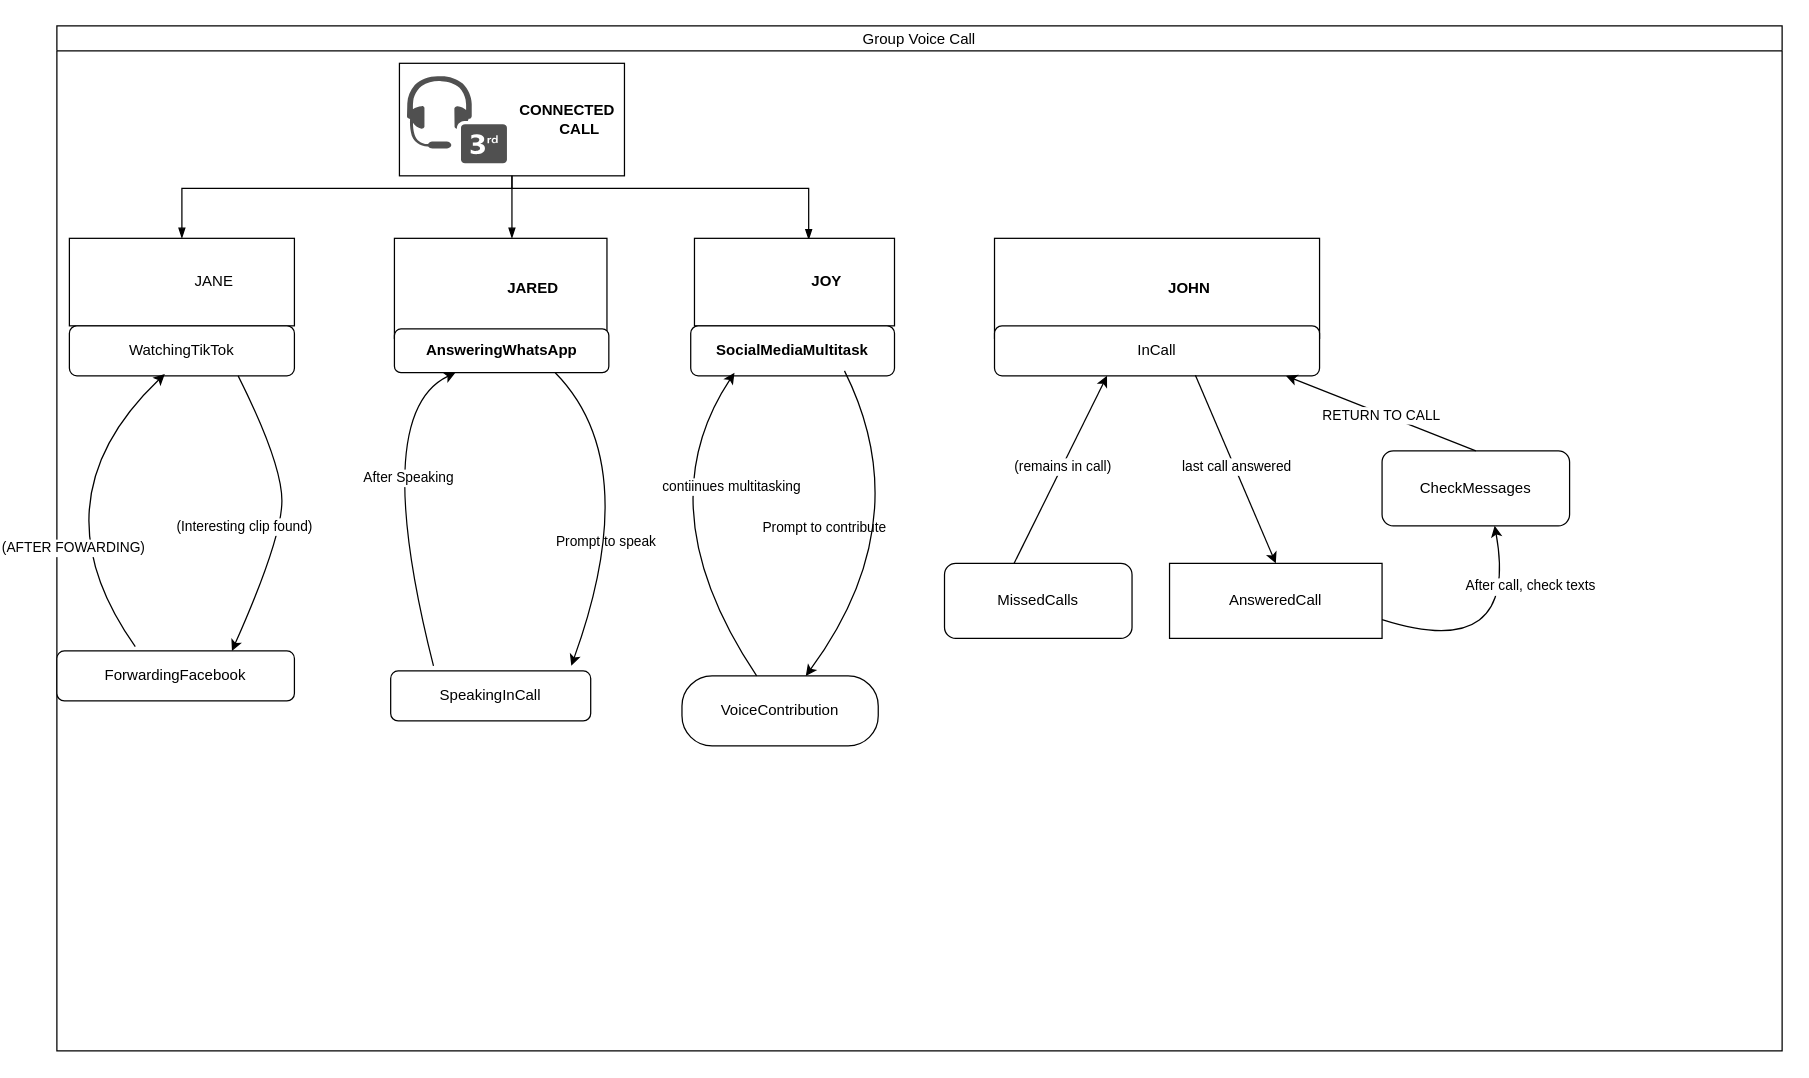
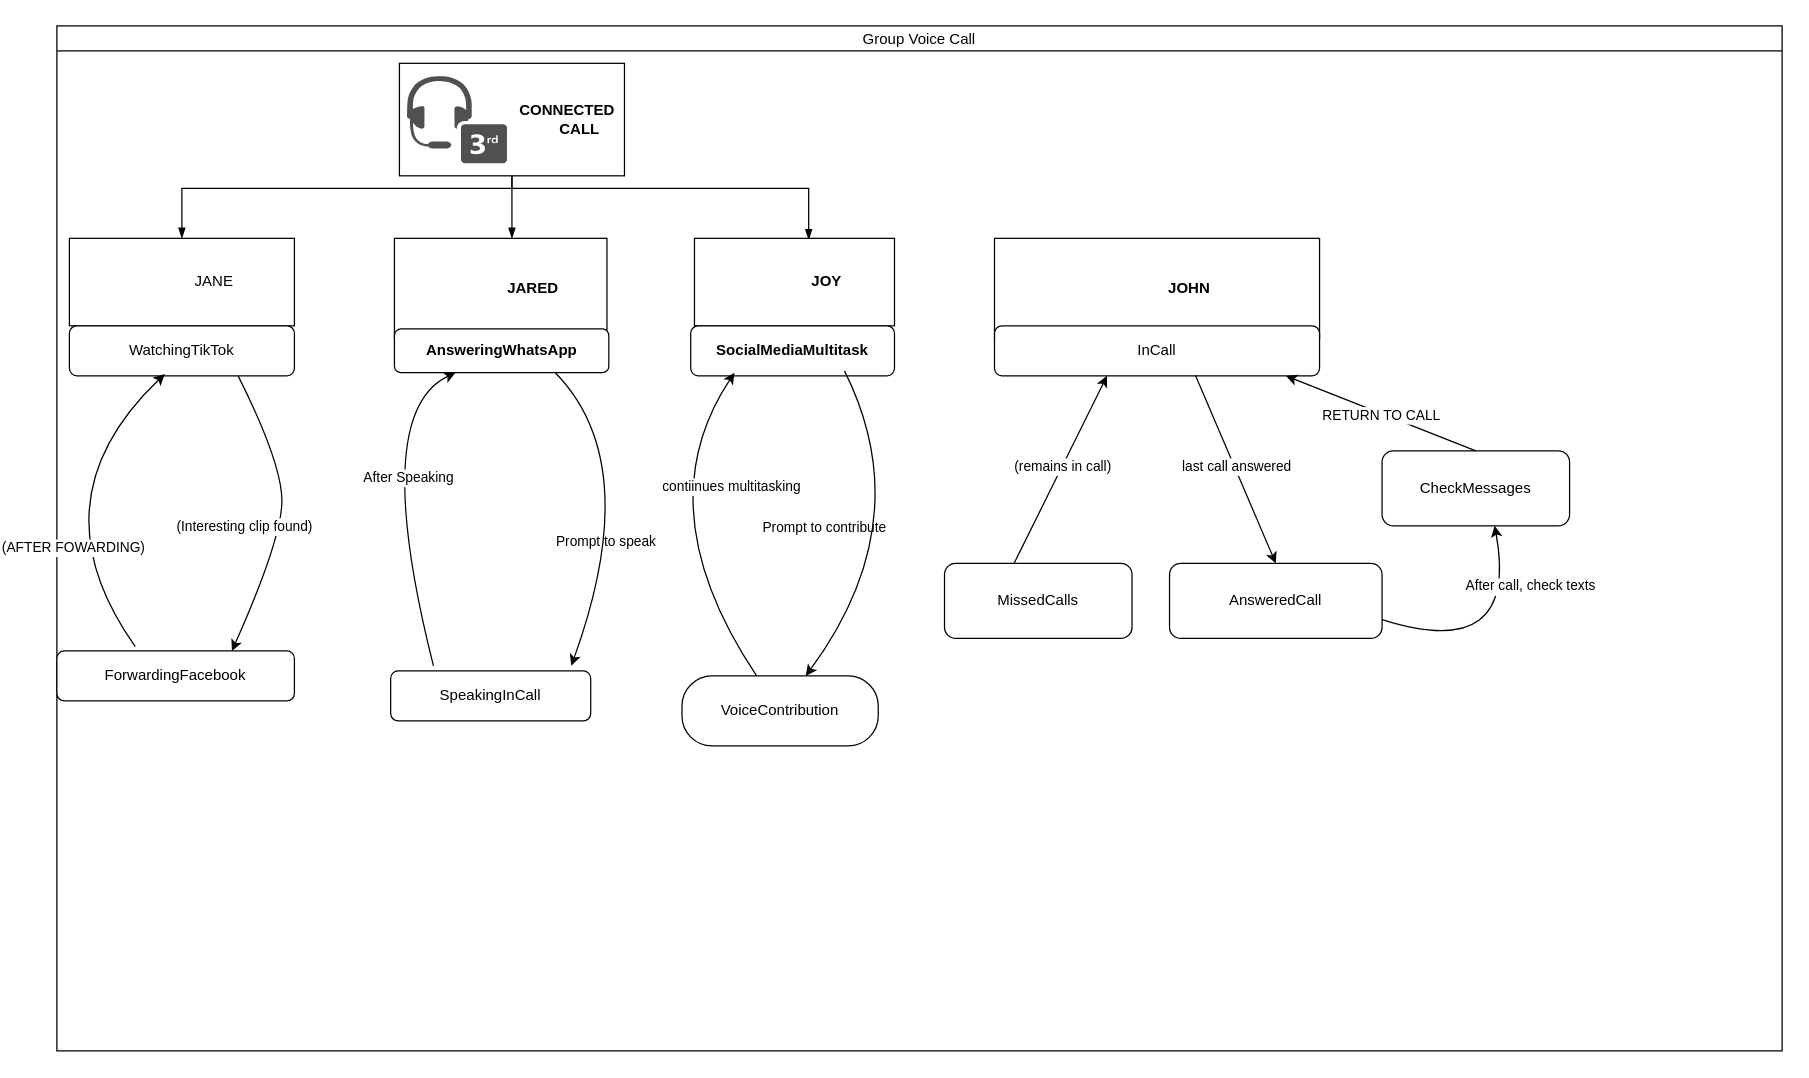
(1276, 601) -> (1276, 601)
